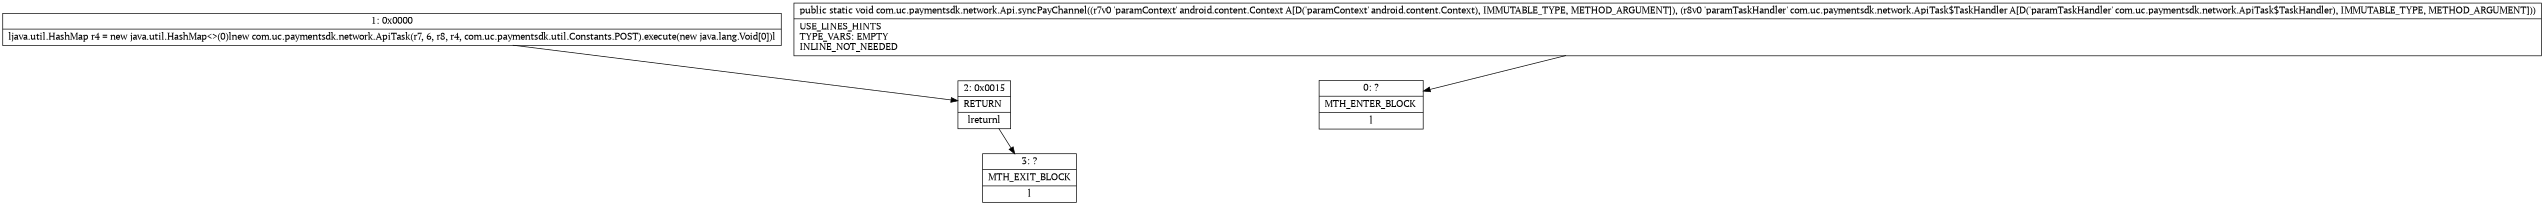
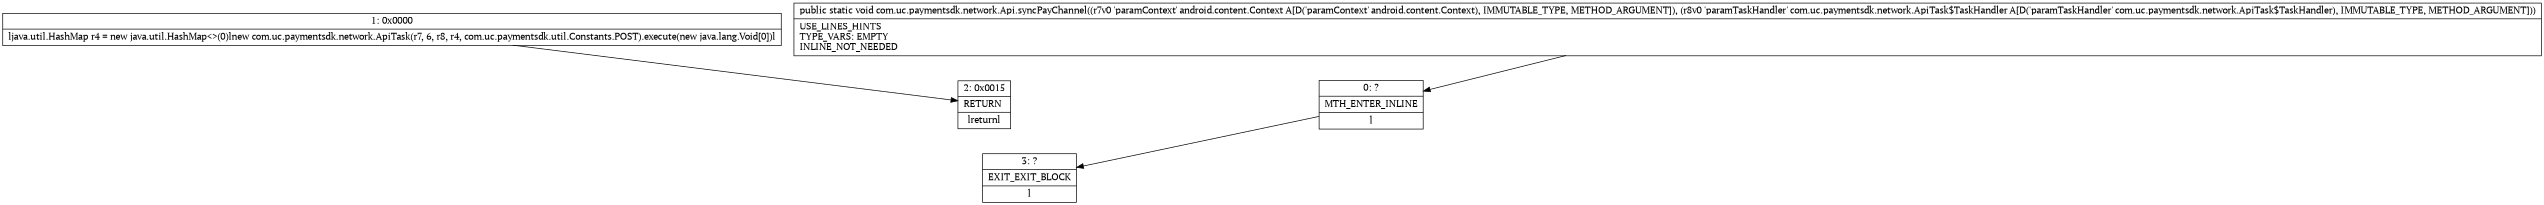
(1370, 104) -> (1371, 104)
(1005, 138) -> (1201, 141)
(1029, 177) -> (1029, 177)
